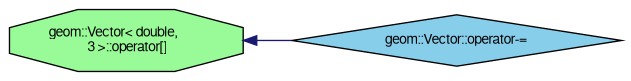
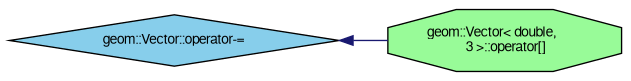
(274, 40) -> (371, 40)
